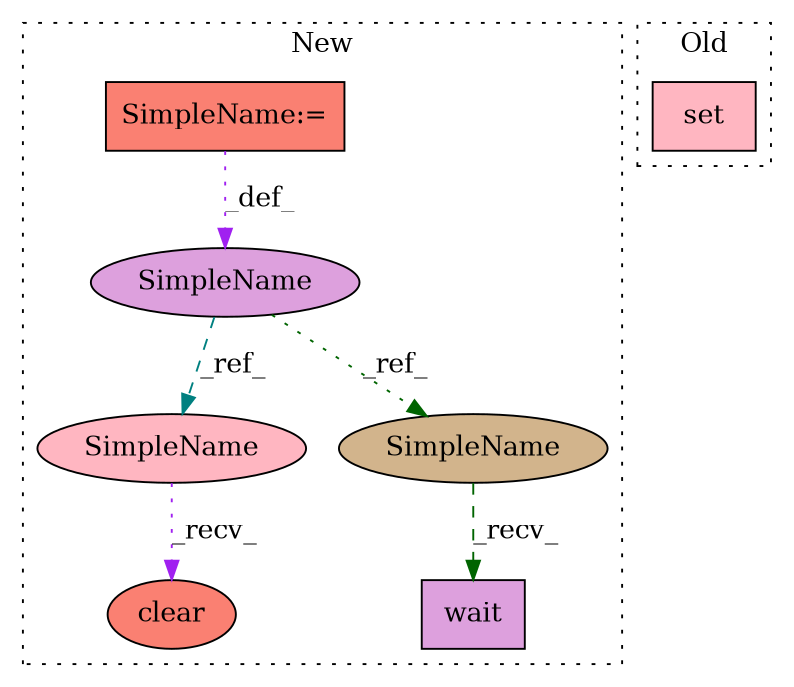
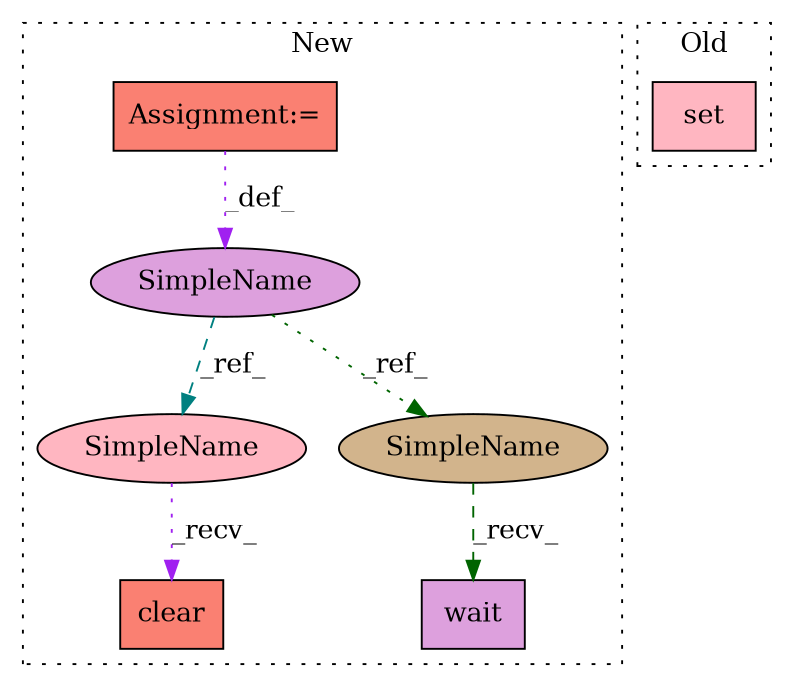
(225, 116) -> (225, 116)
(172, 614) -> (172, 614)
